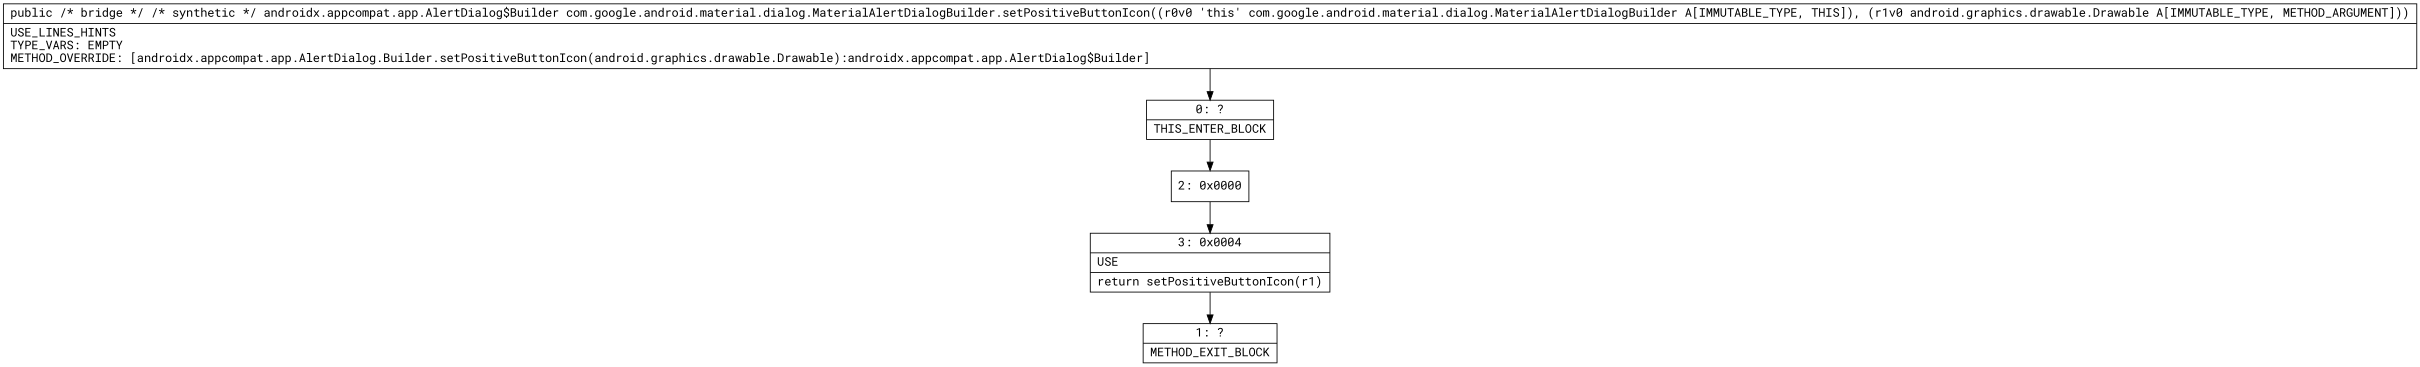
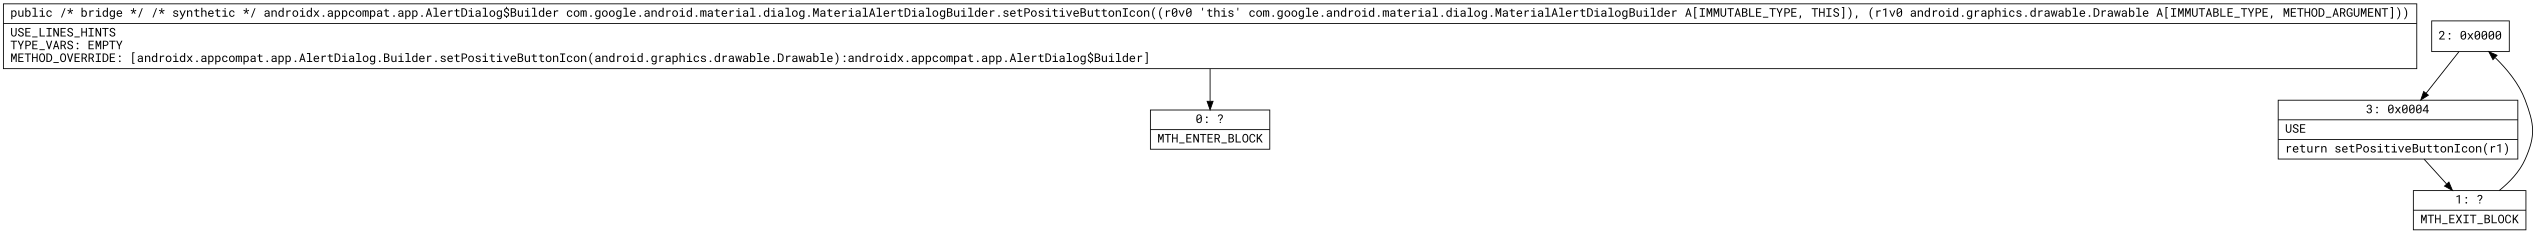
(1210, 129) -> (1210, 139)
(1210, 151) -> (2532, 124)
(1210, 353) -> (2470, 220)
